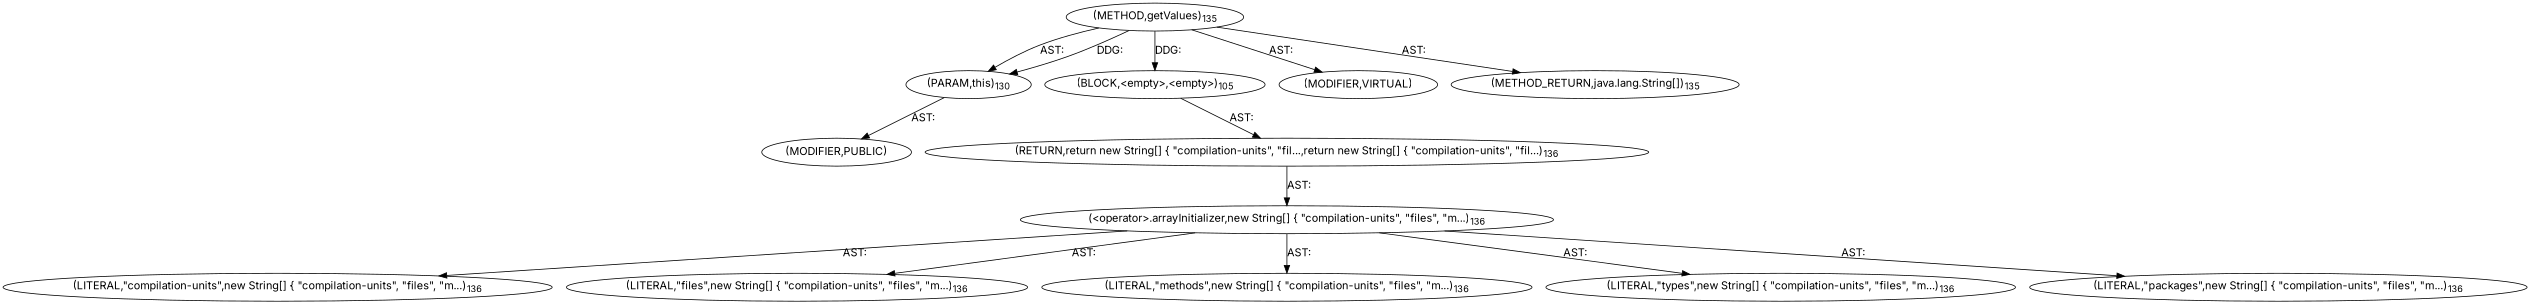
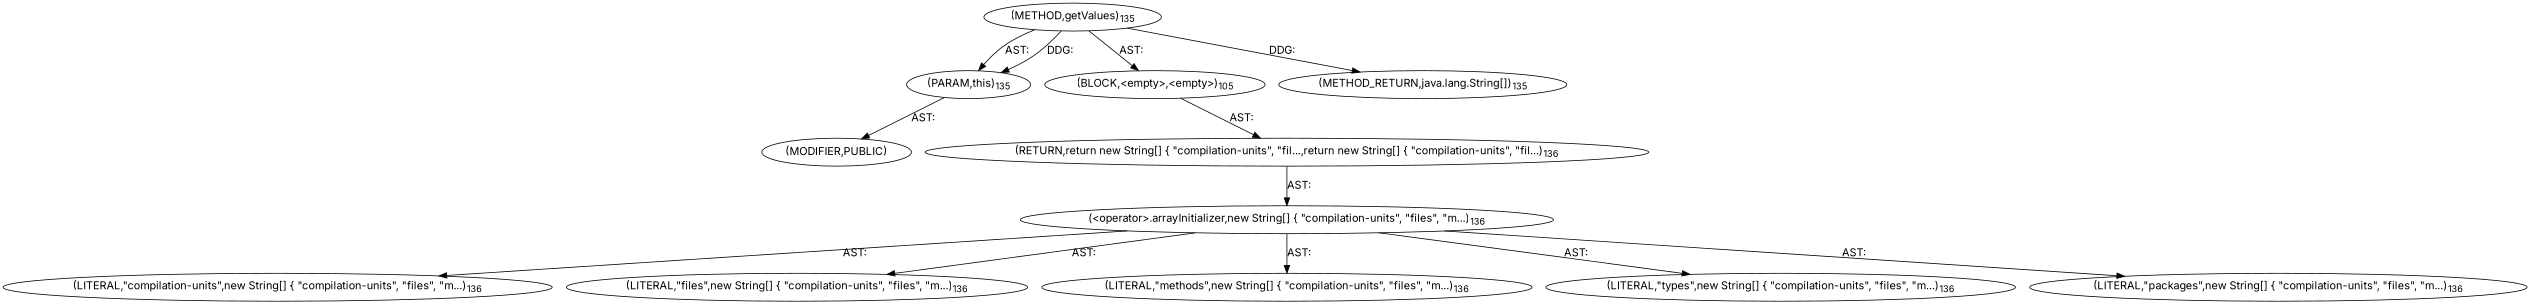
(1170, 51) -> (1133, 51)
(1415, 51) -> (1284, 51)
(1003, 83) -> (1003, 83)
(1358, 85) -> none
